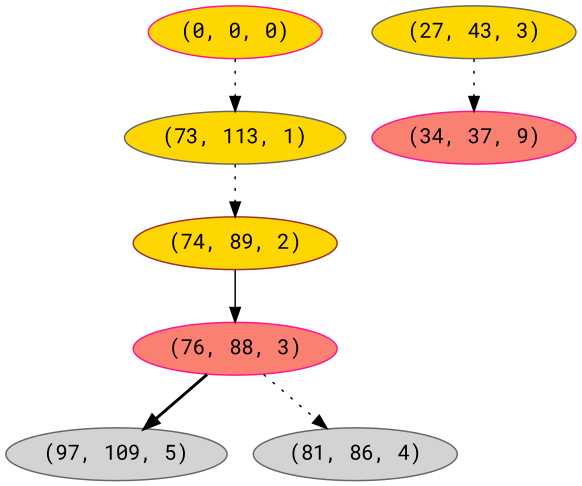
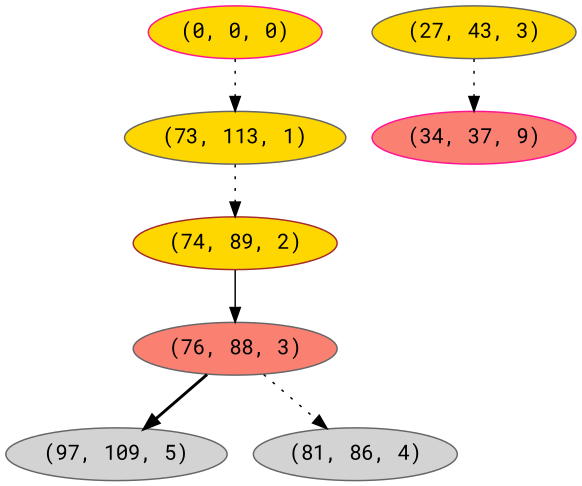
(235, 349) -> (235, 349)
